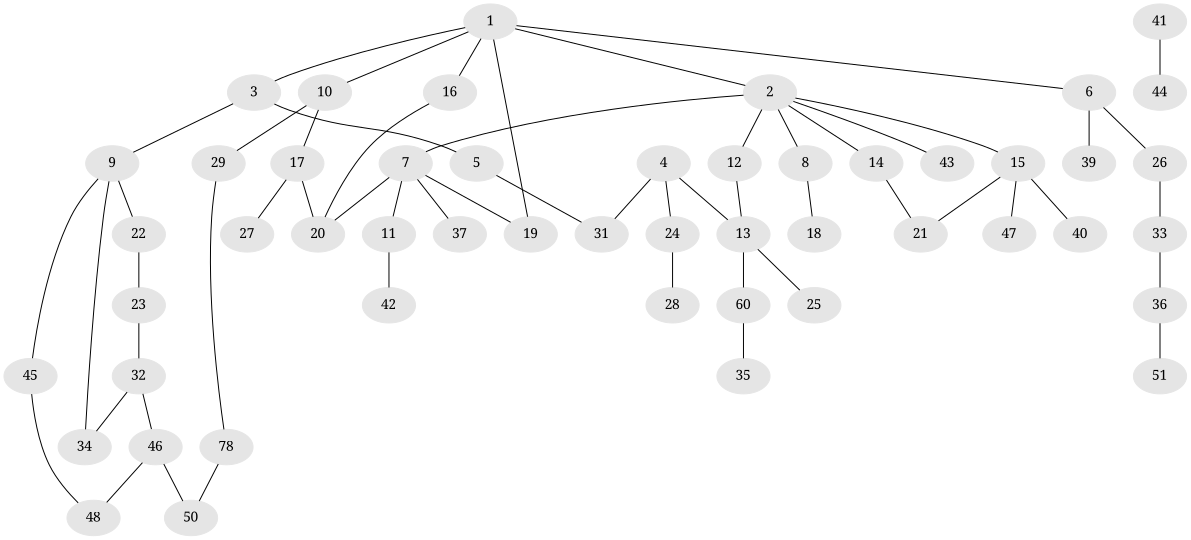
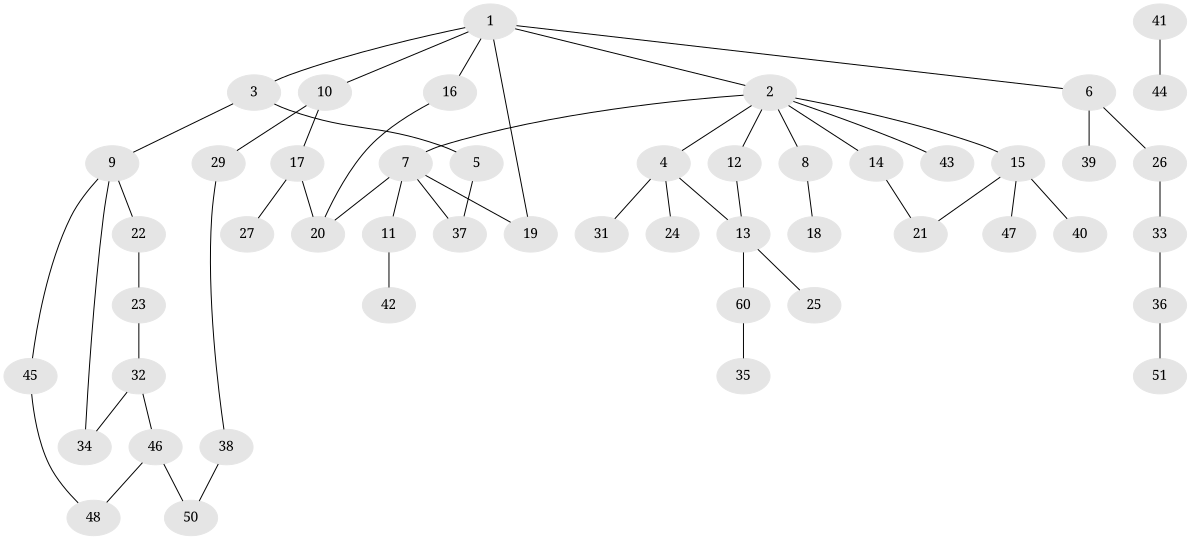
none -> (717, 128)
(539, 199) -> (470, 193)
(673, 305) -> none
(226, 447) -> (226, 447)
